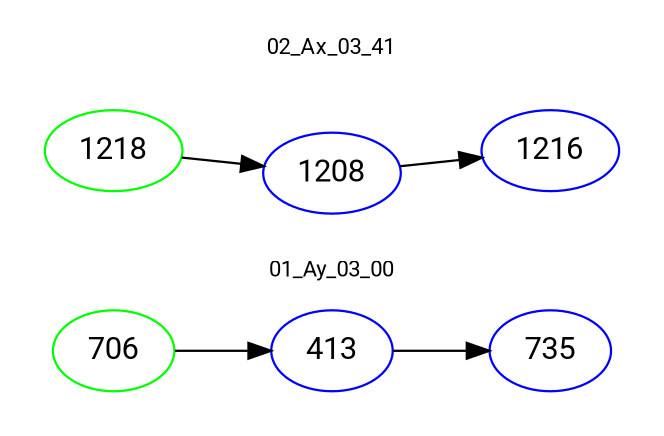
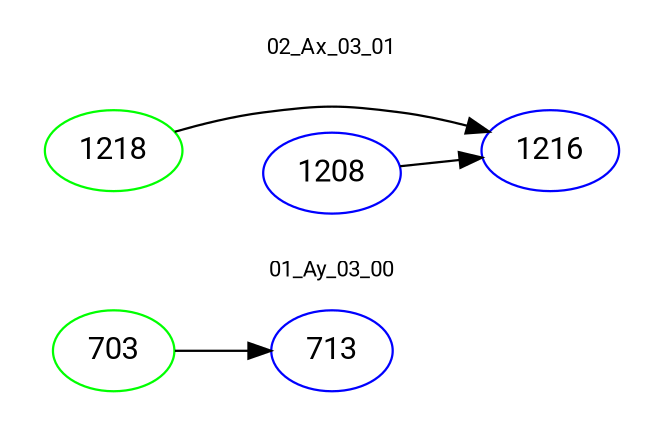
(332, 48) -> (332, 48)
(211, 161) -> (320, 107)
(114, 351) -> (114, 351)
(332, 351) -> (332, 351)
(550, 351) -> none
